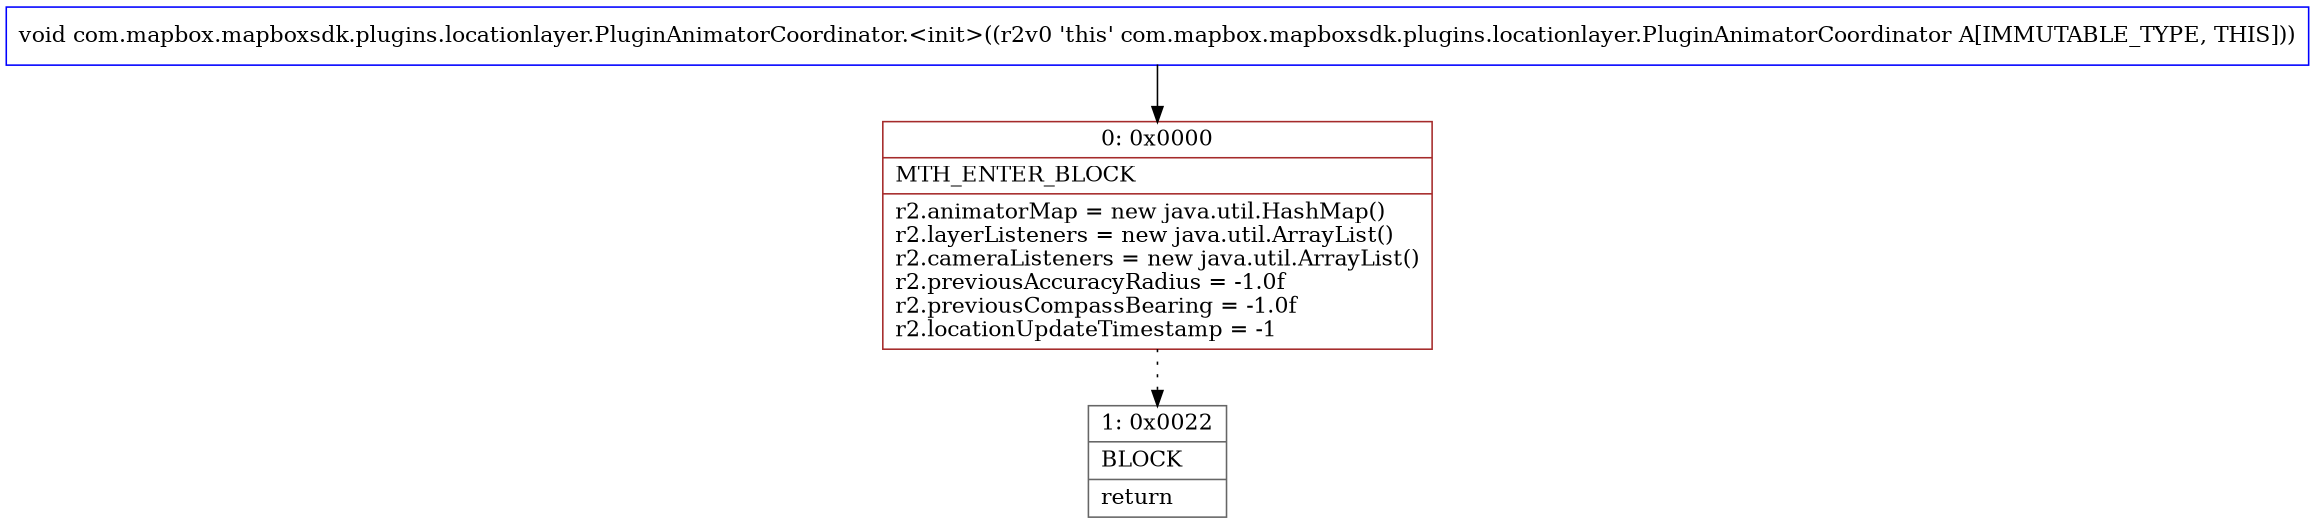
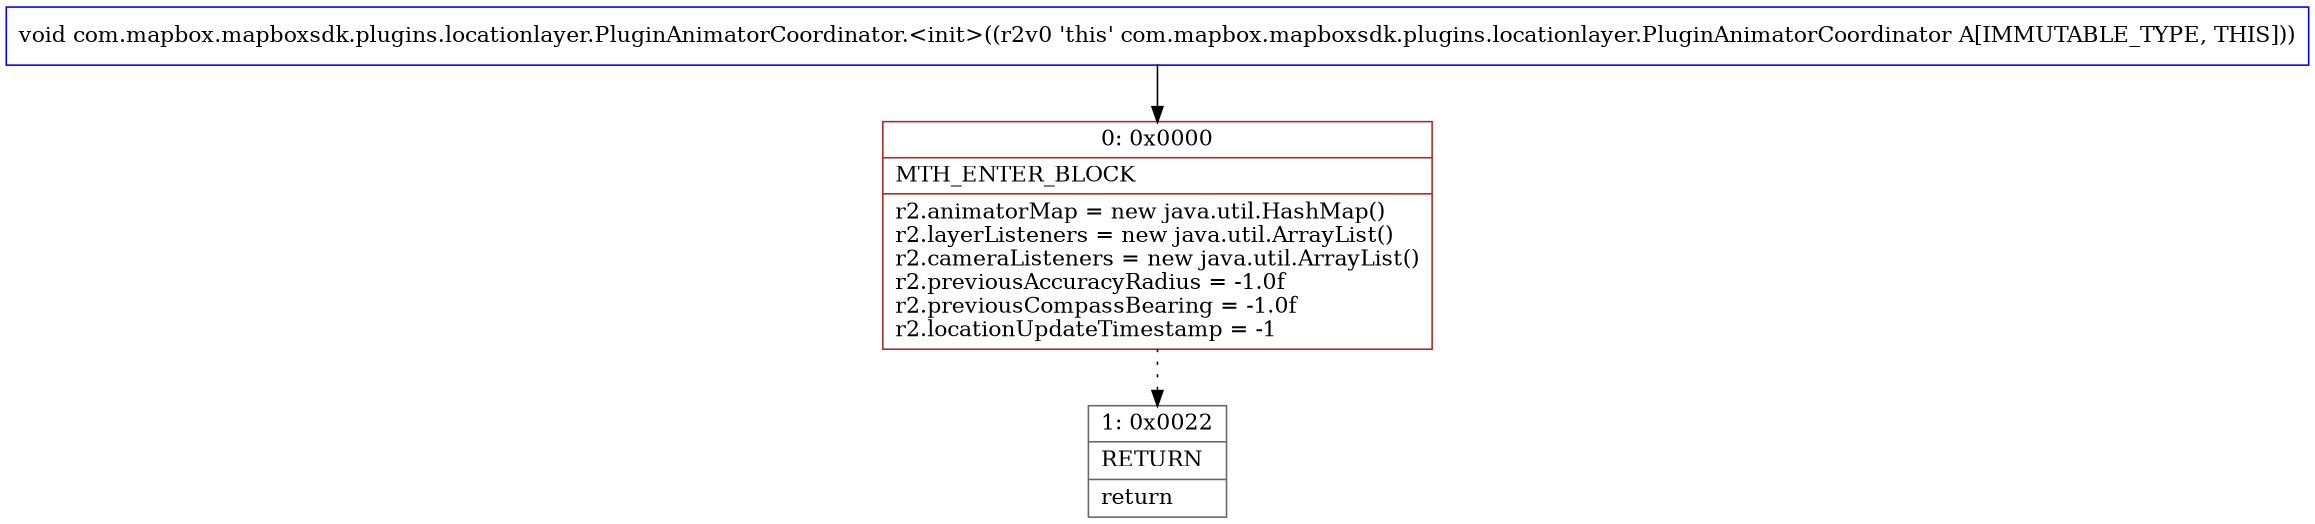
(1142, 460) -> (1152, 460)
